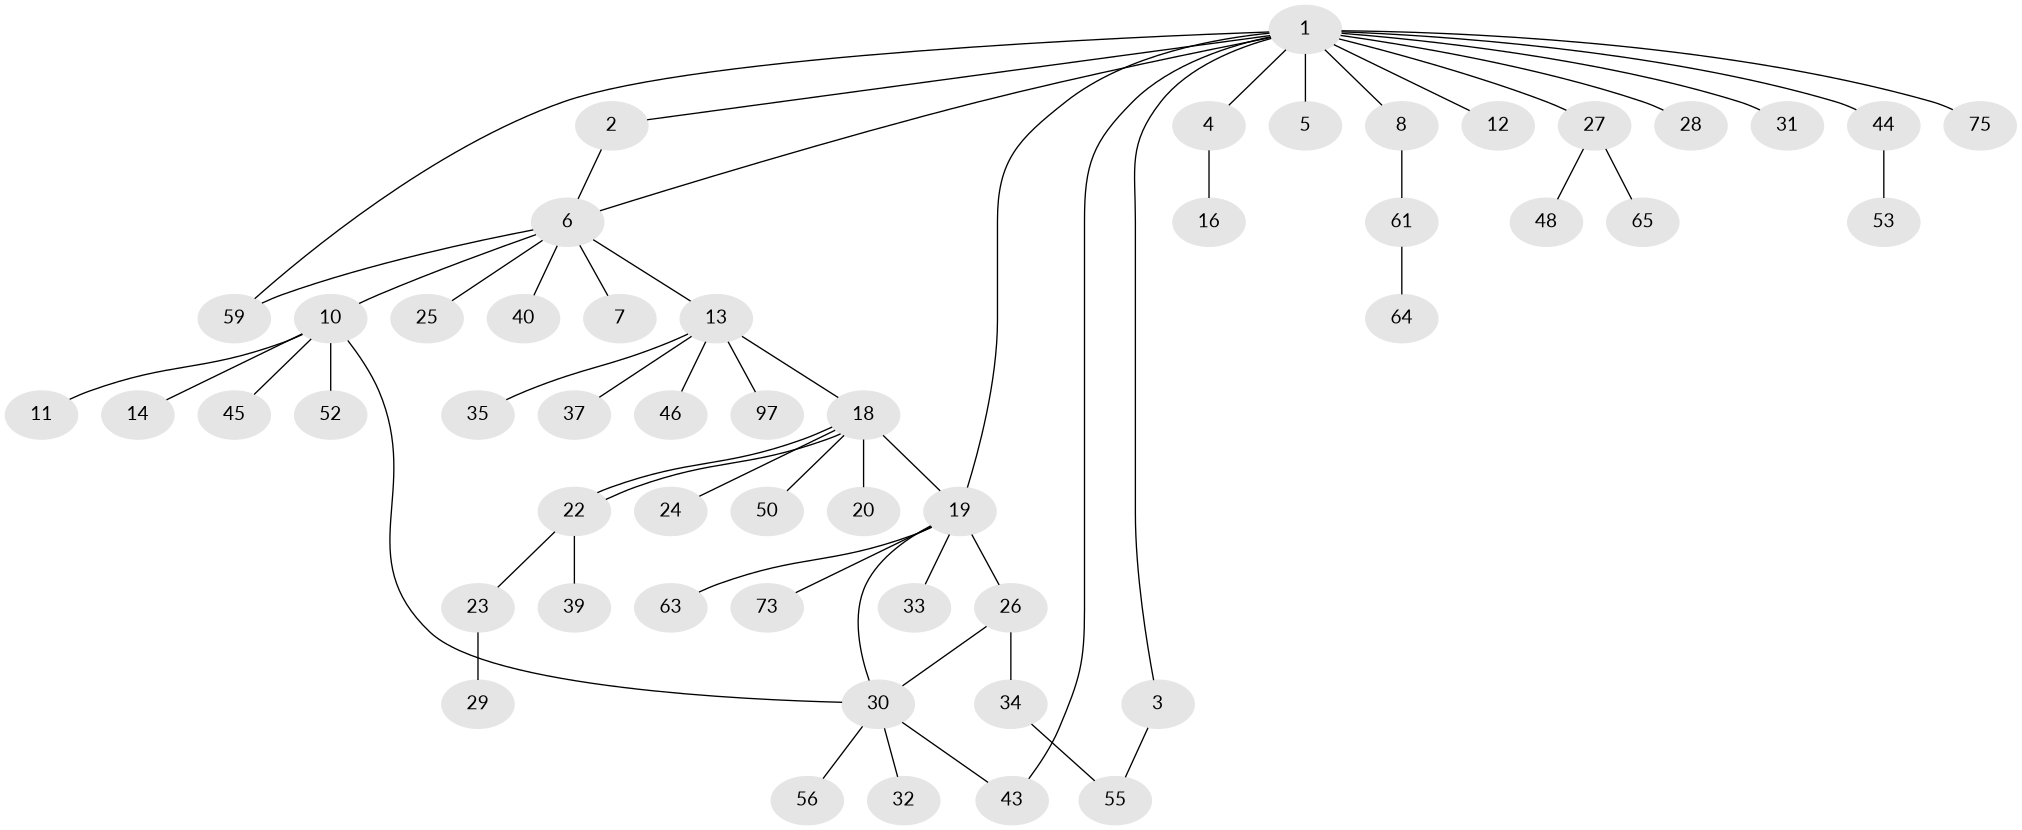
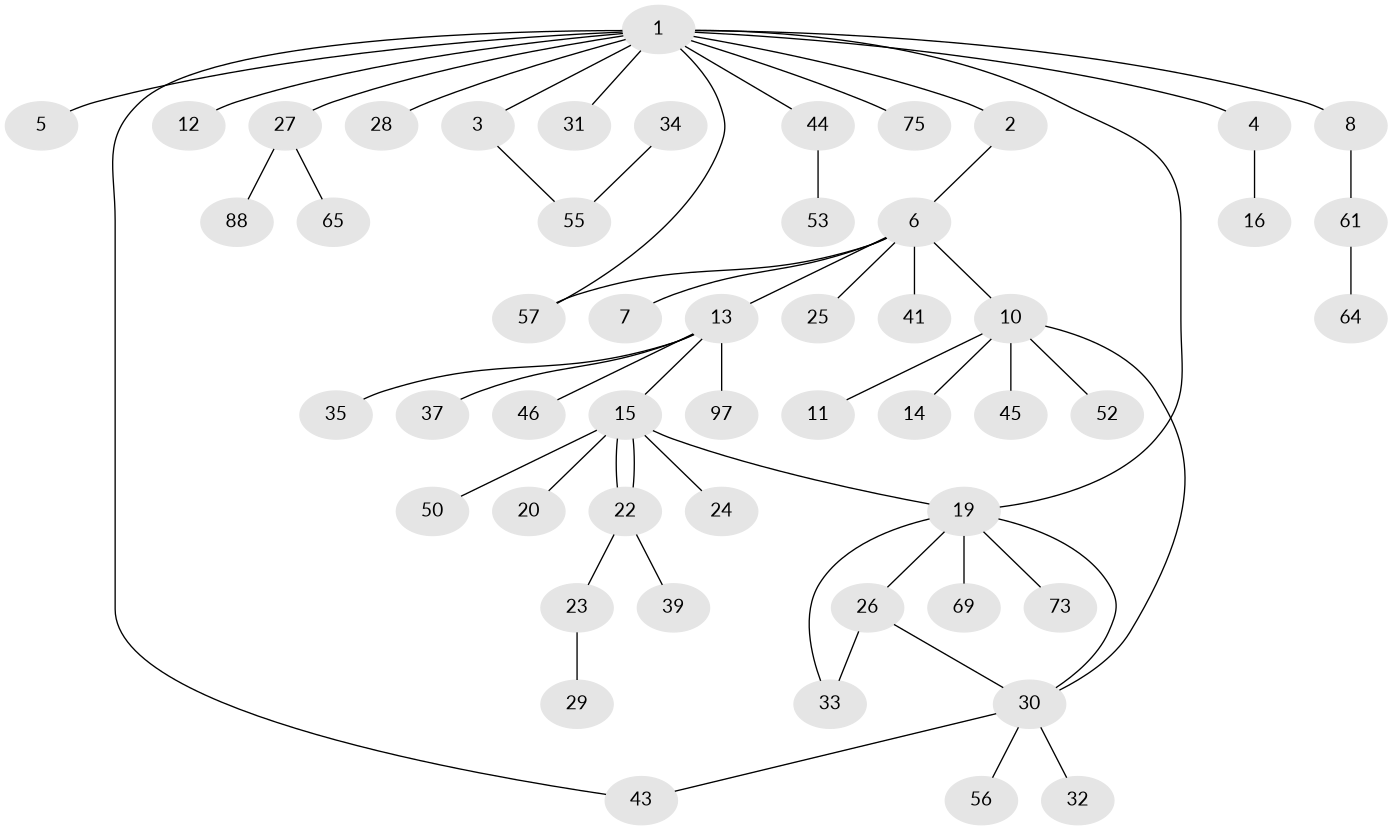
(933, 114) -> none
(1546, 222) -> (237, 222)
(234, 319) -> (529, 319)
(524, 319) -> (914, 319)
(864, 415) -> (625, 415)
(671, 608) -> (964, 608)
(1011, 656) -> (849, 656)
